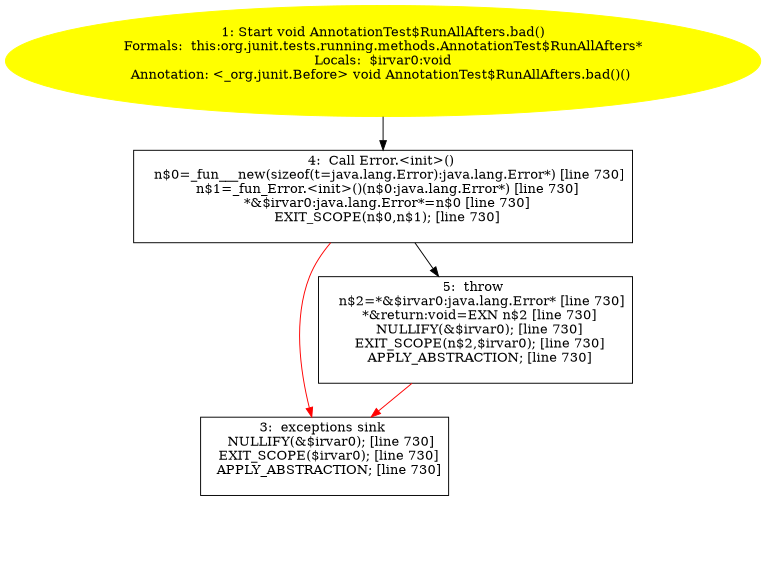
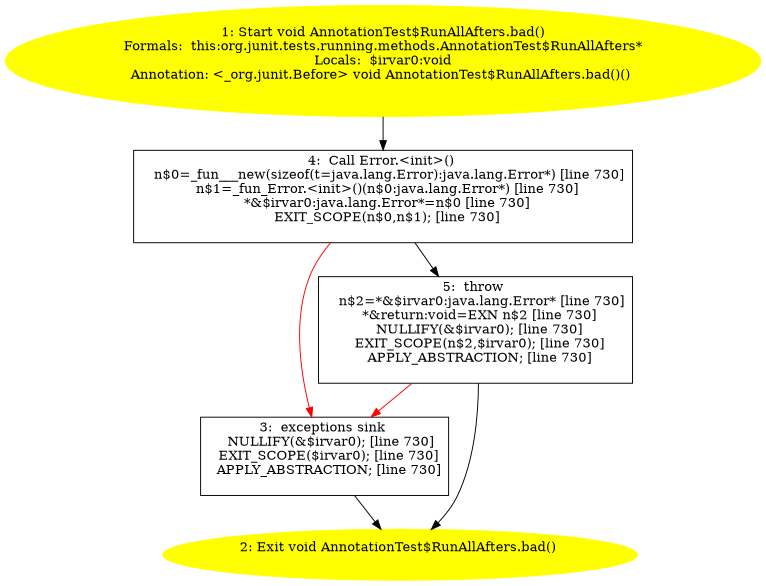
none -> (400, 555)
